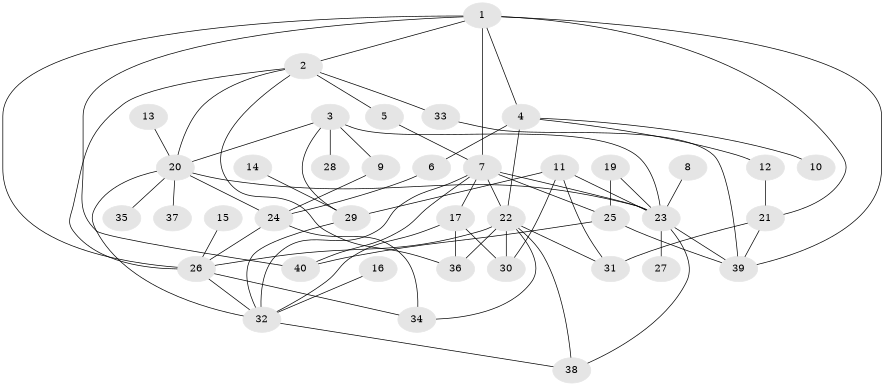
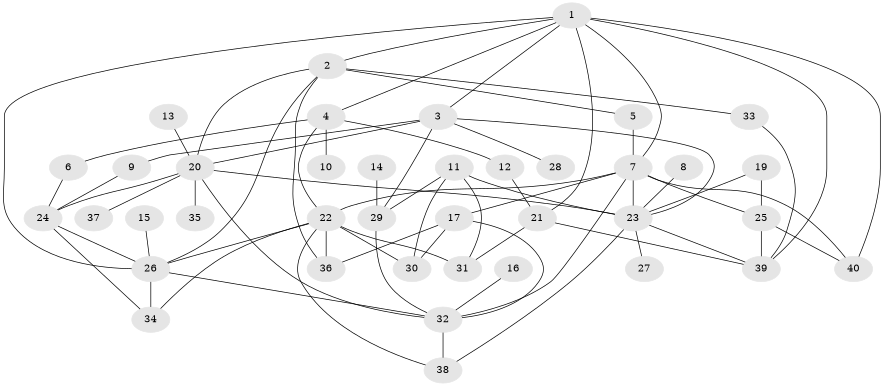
none -> (505, 66)
